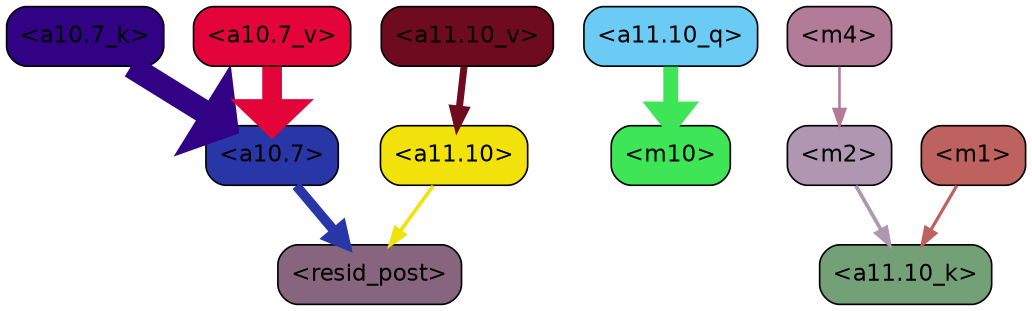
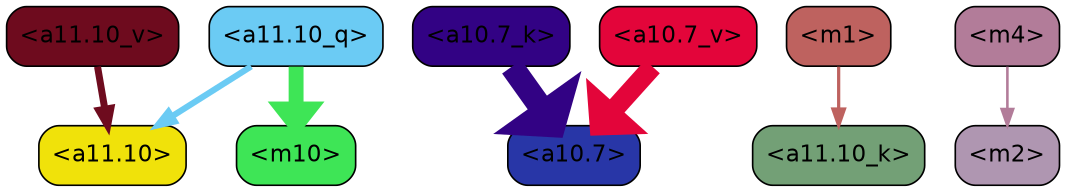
none -> (212, 91)
(868, 208) -> none
(370, 275) -> none
